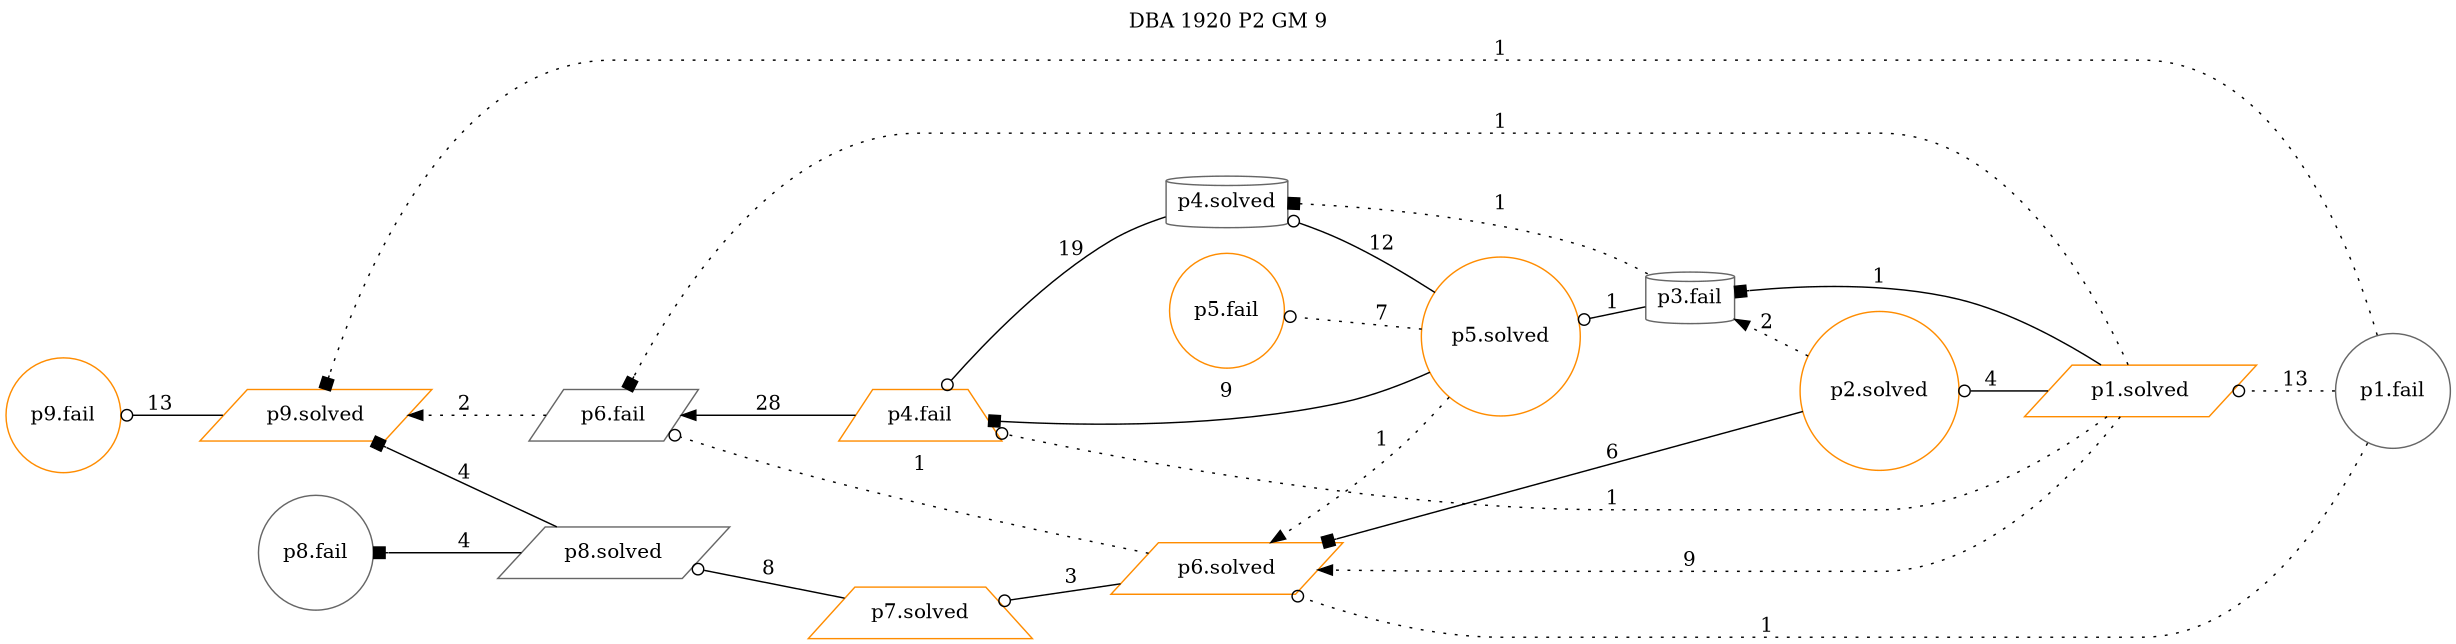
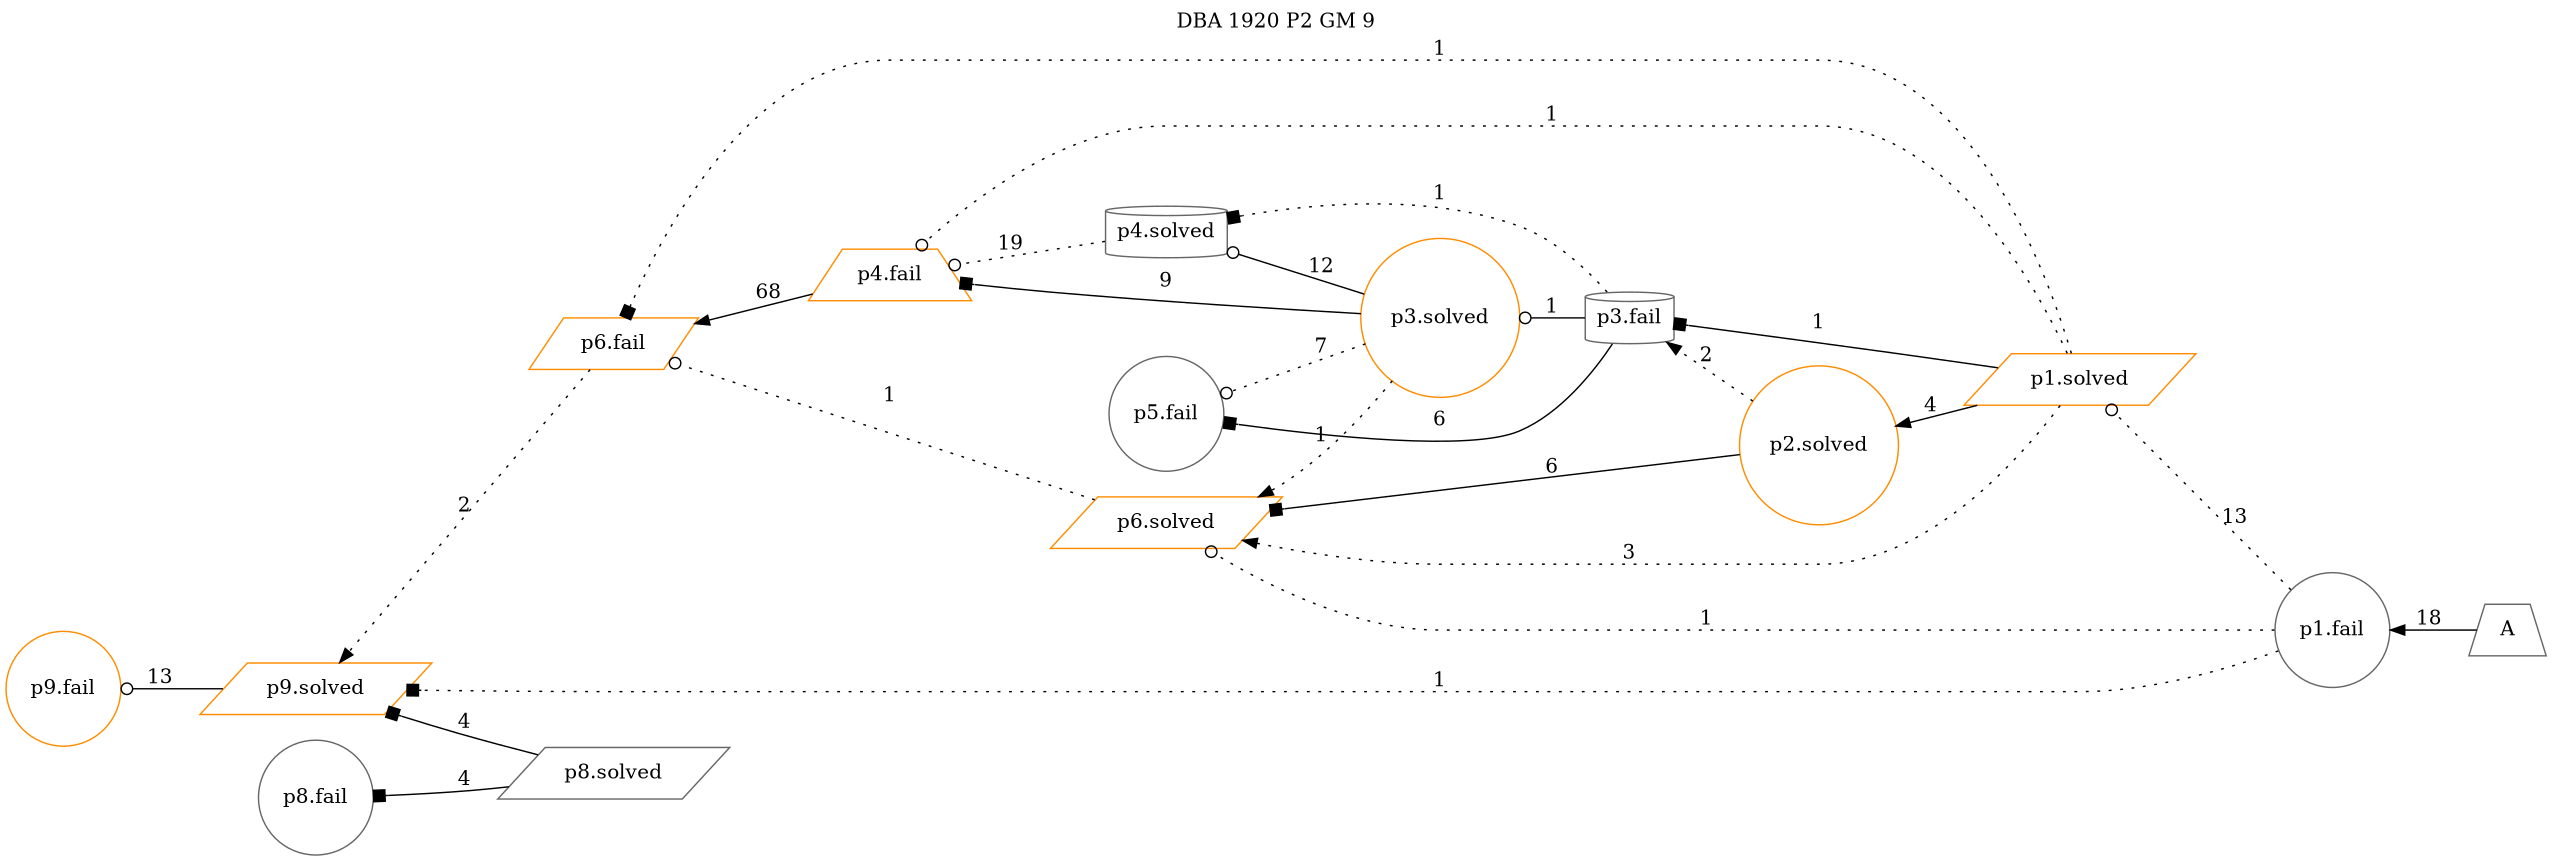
(1049, 285) -> (1033, 253)
(1227, 311) -> (1166, 414)
(1501, 337) -> (1440, 318)
(2009, 391) -> (1944, 414)
(769, 405) -> (769, 293)
(614, 415) -> (614, 344)
none -> (1444, 441)
(1690, 561) -> (1630, 553)
(920, 613) -> none
none -> (2507, 630)
